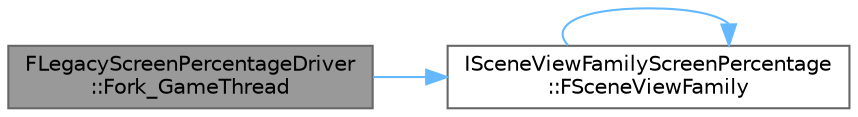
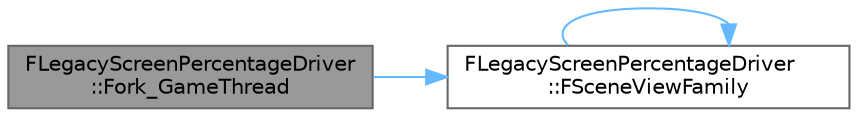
(649, 77) -> (649, 77)
